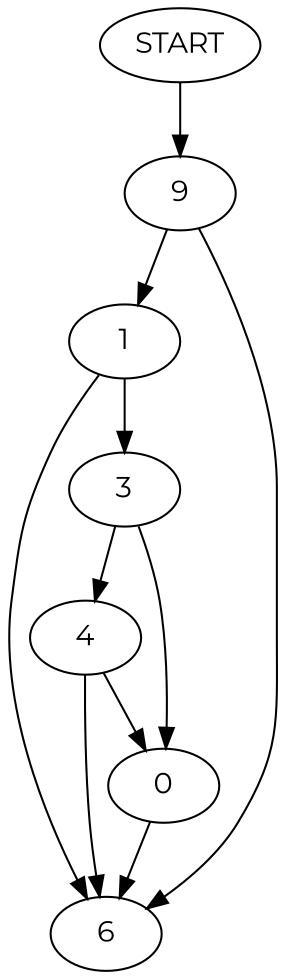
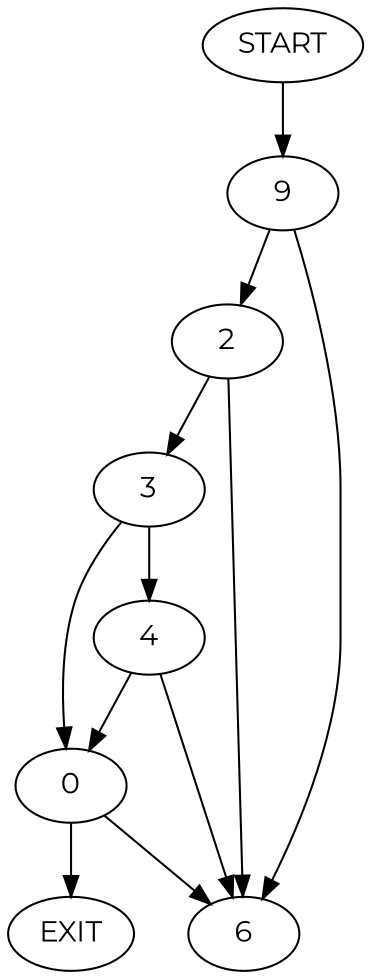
(125, 341) -> (227, 341)
none -> (71, 934)
